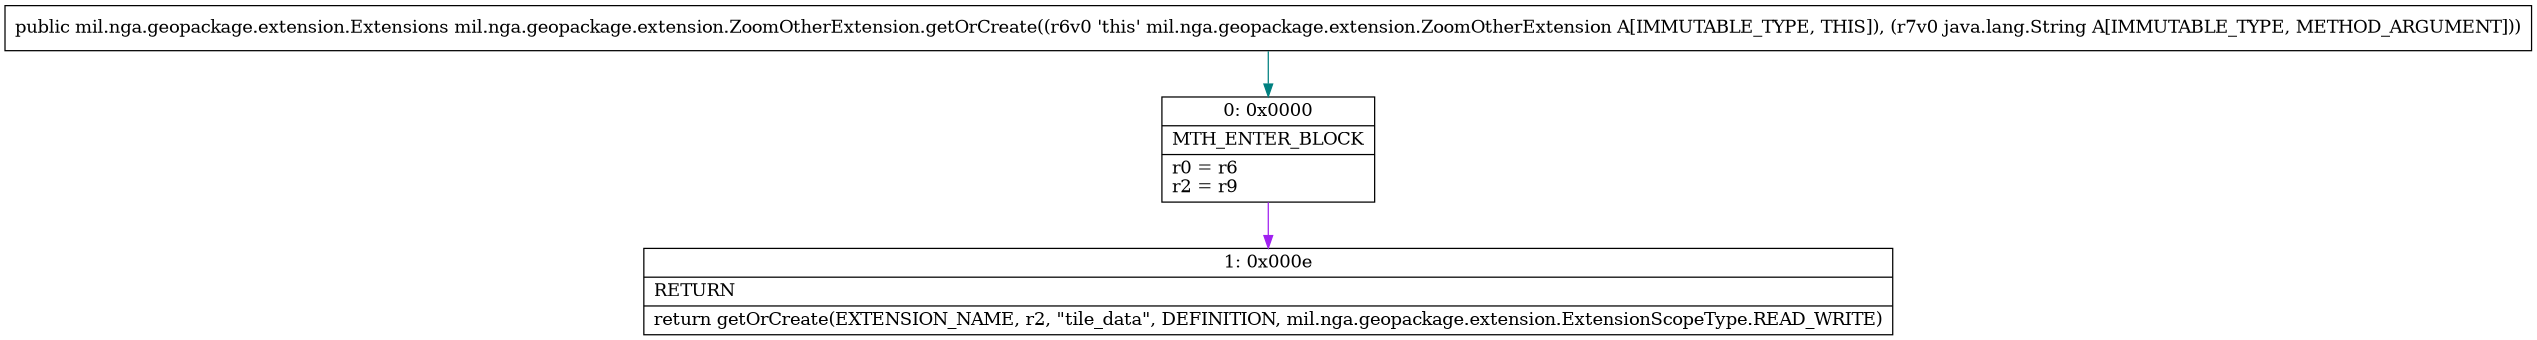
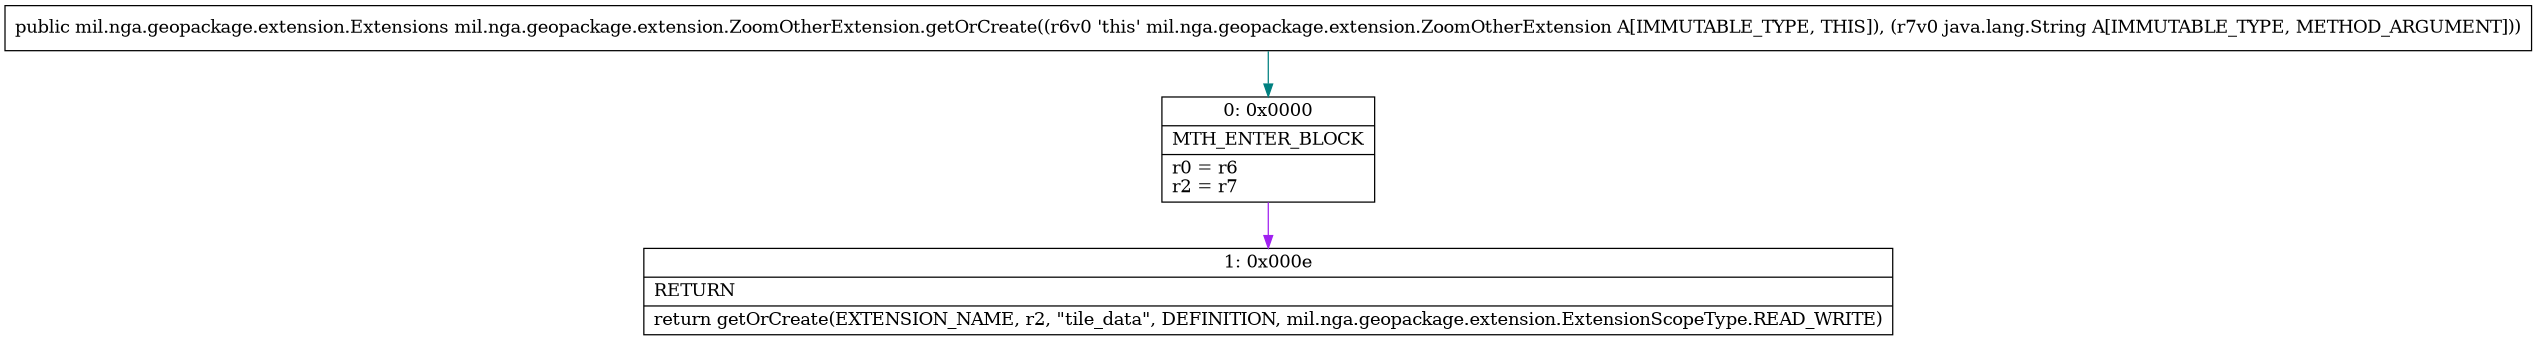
(1205, 187) -> (1205, 187)
